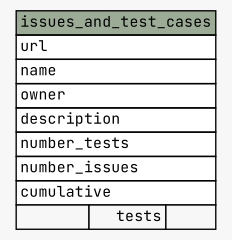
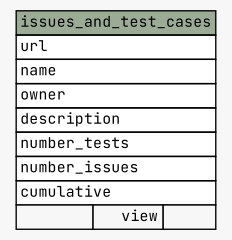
(139, 216) -> (140, 216)
